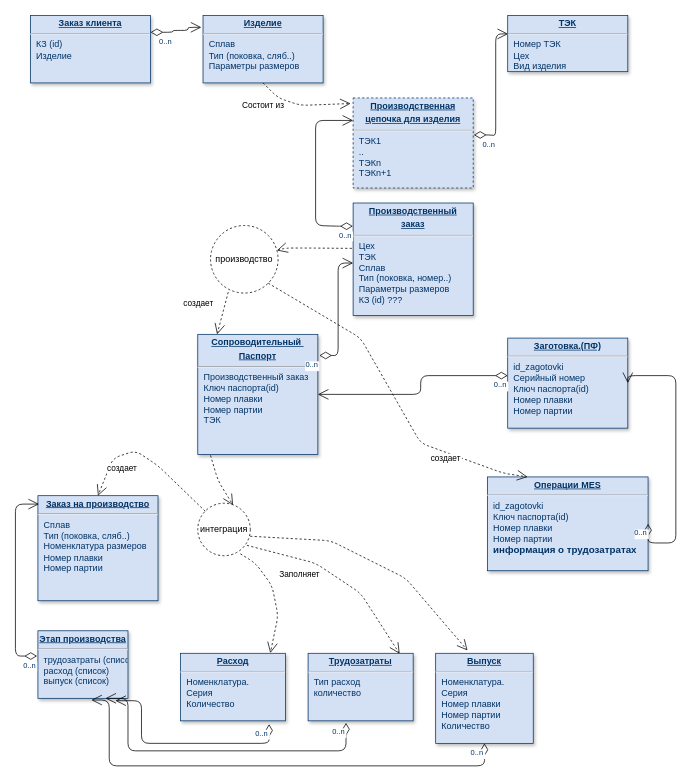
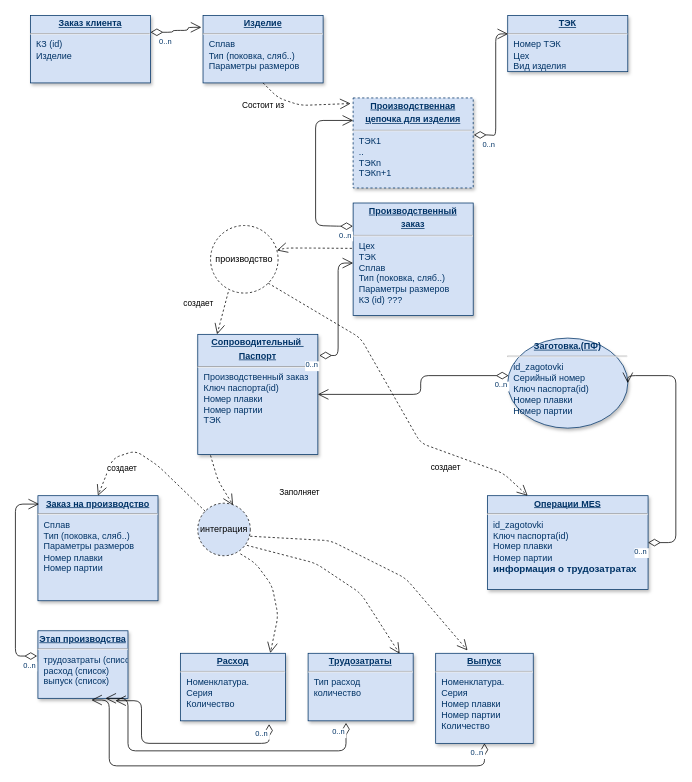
(402, 246) -> (400, 246)
(567, 383) -> (567, 383)
(567, 524) -> (567, 542)
(90, 528) -> (88, 528)
(224, 529) -> (224, 529)
(297, 574) -> (297, 492)
